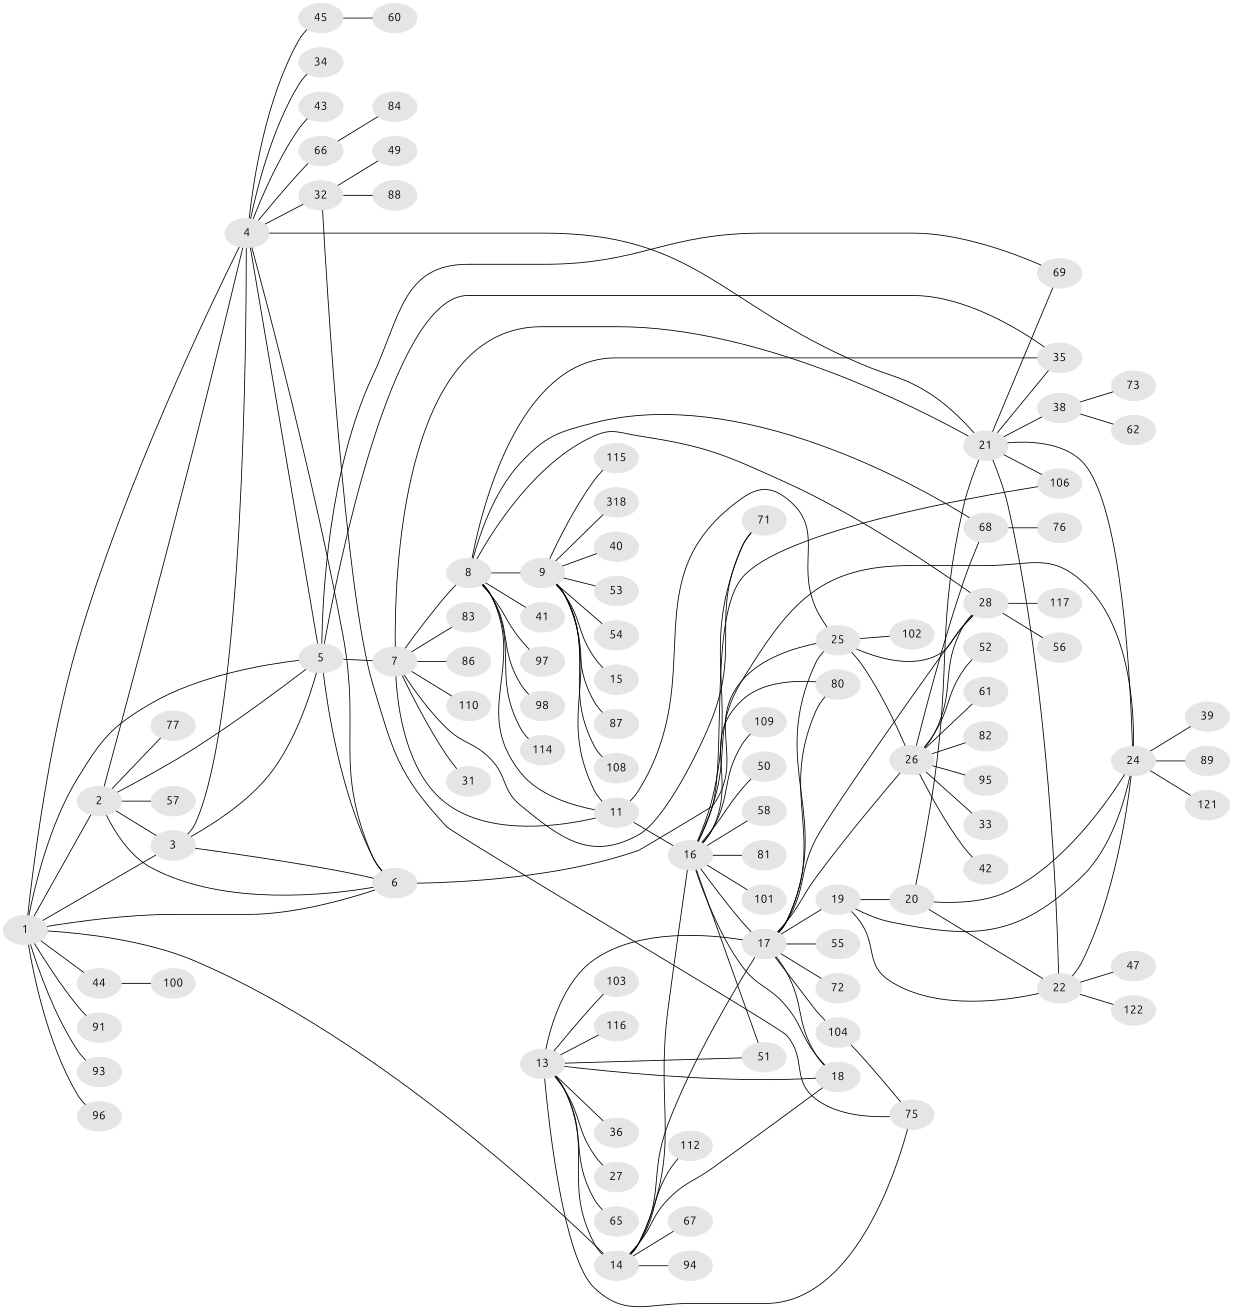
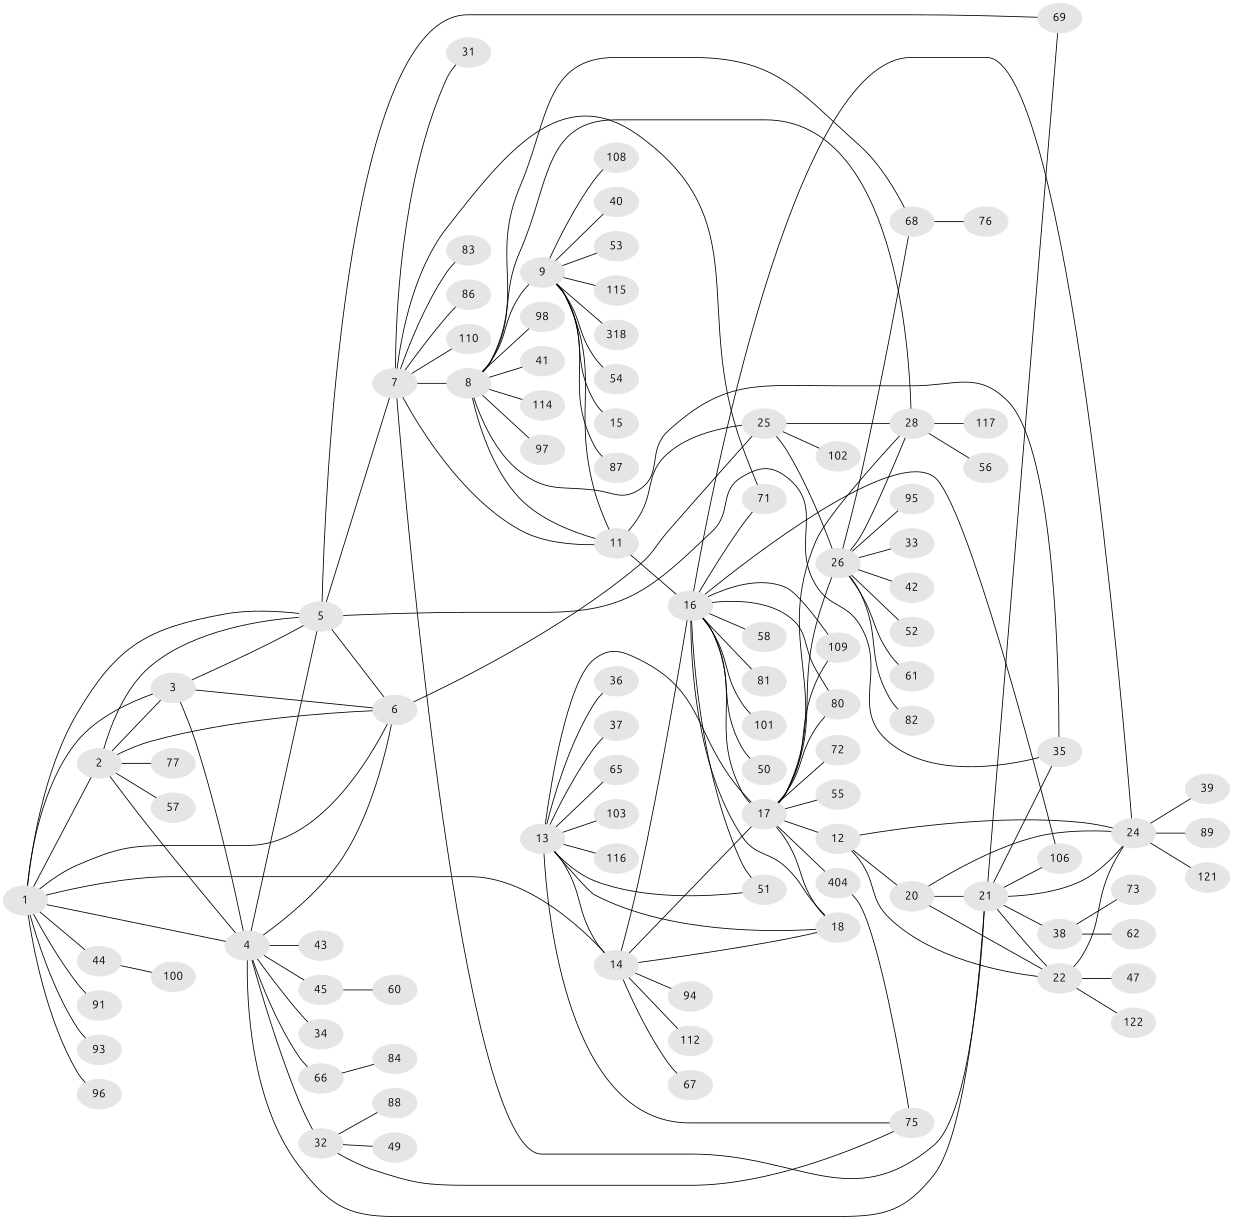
(798, 756) -> (804, 732)
(838, 900) -> (838, 839)
(838, 1033) -> (838, 883)
(616, 1177) -> (616, 726)
